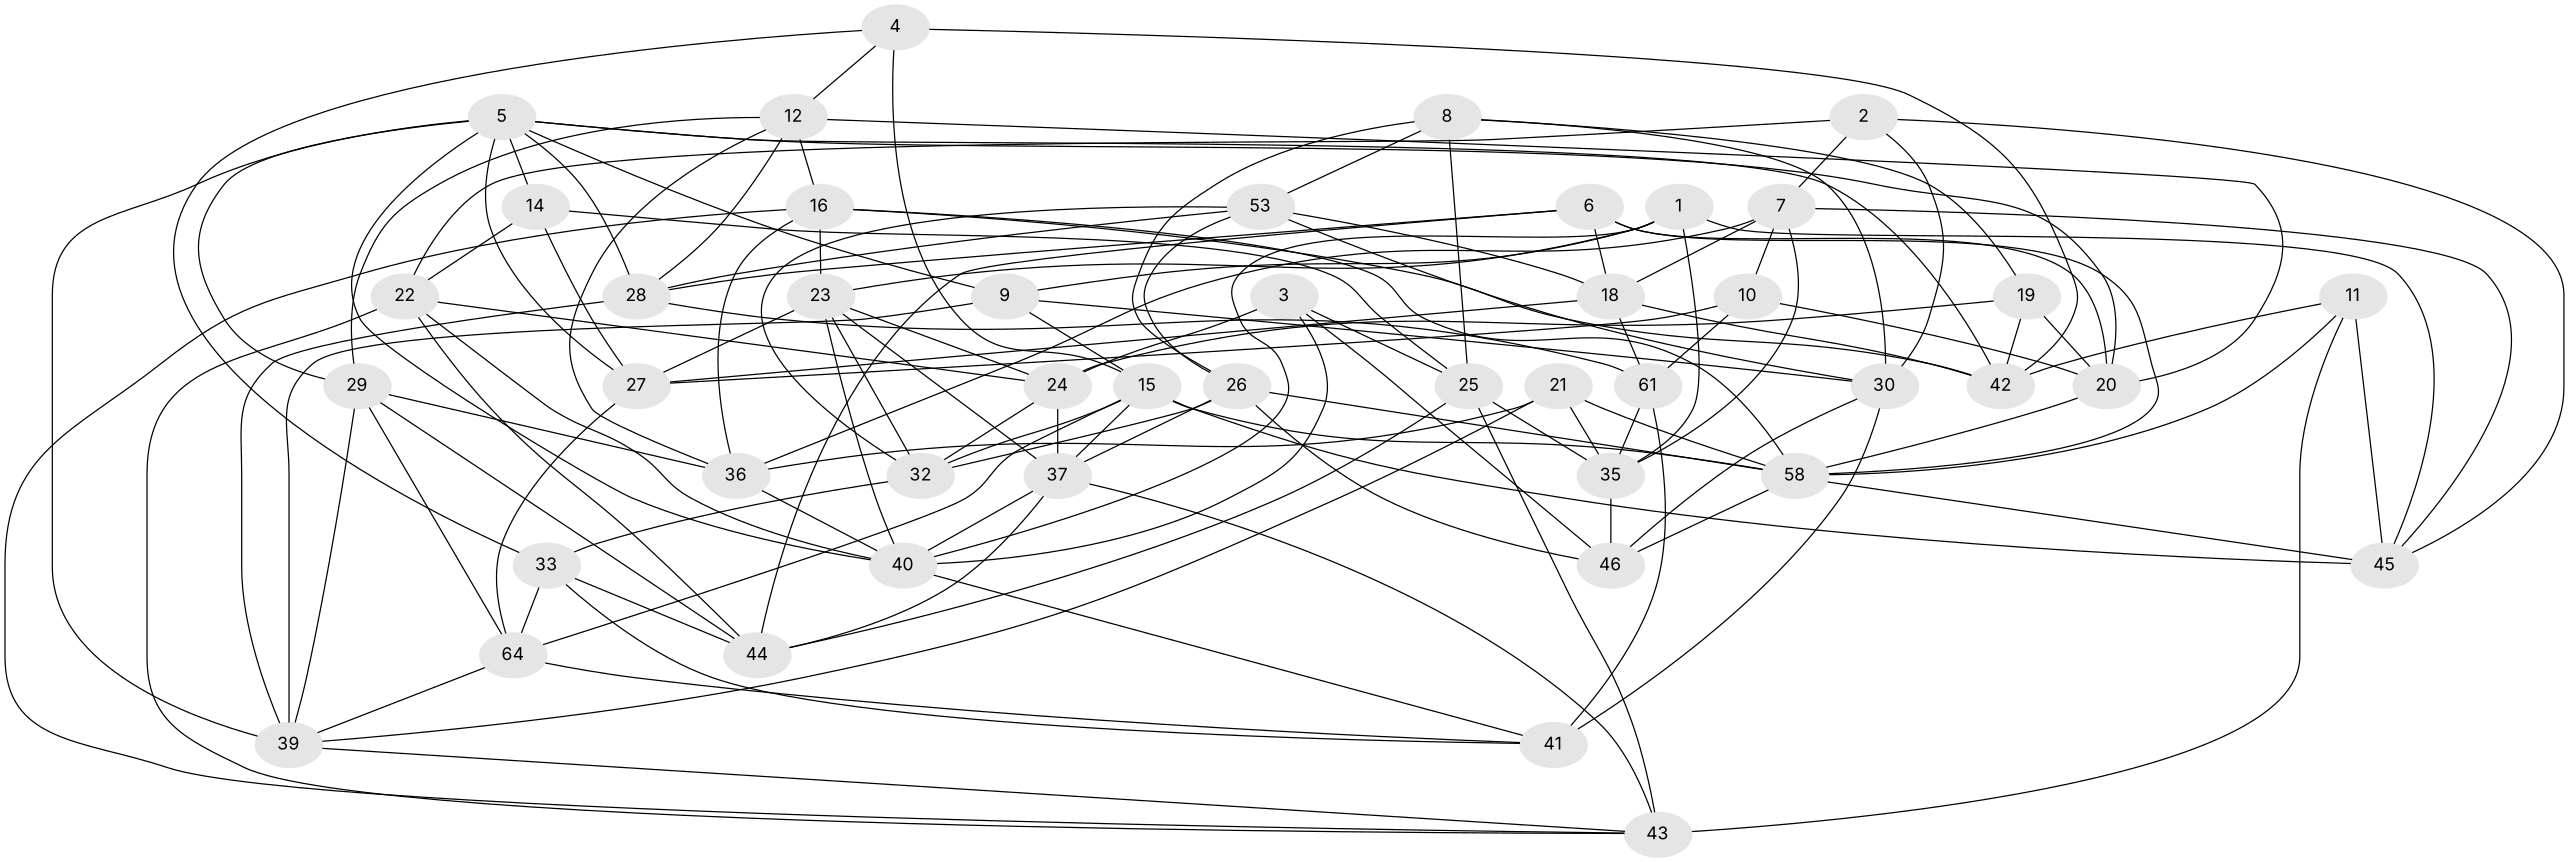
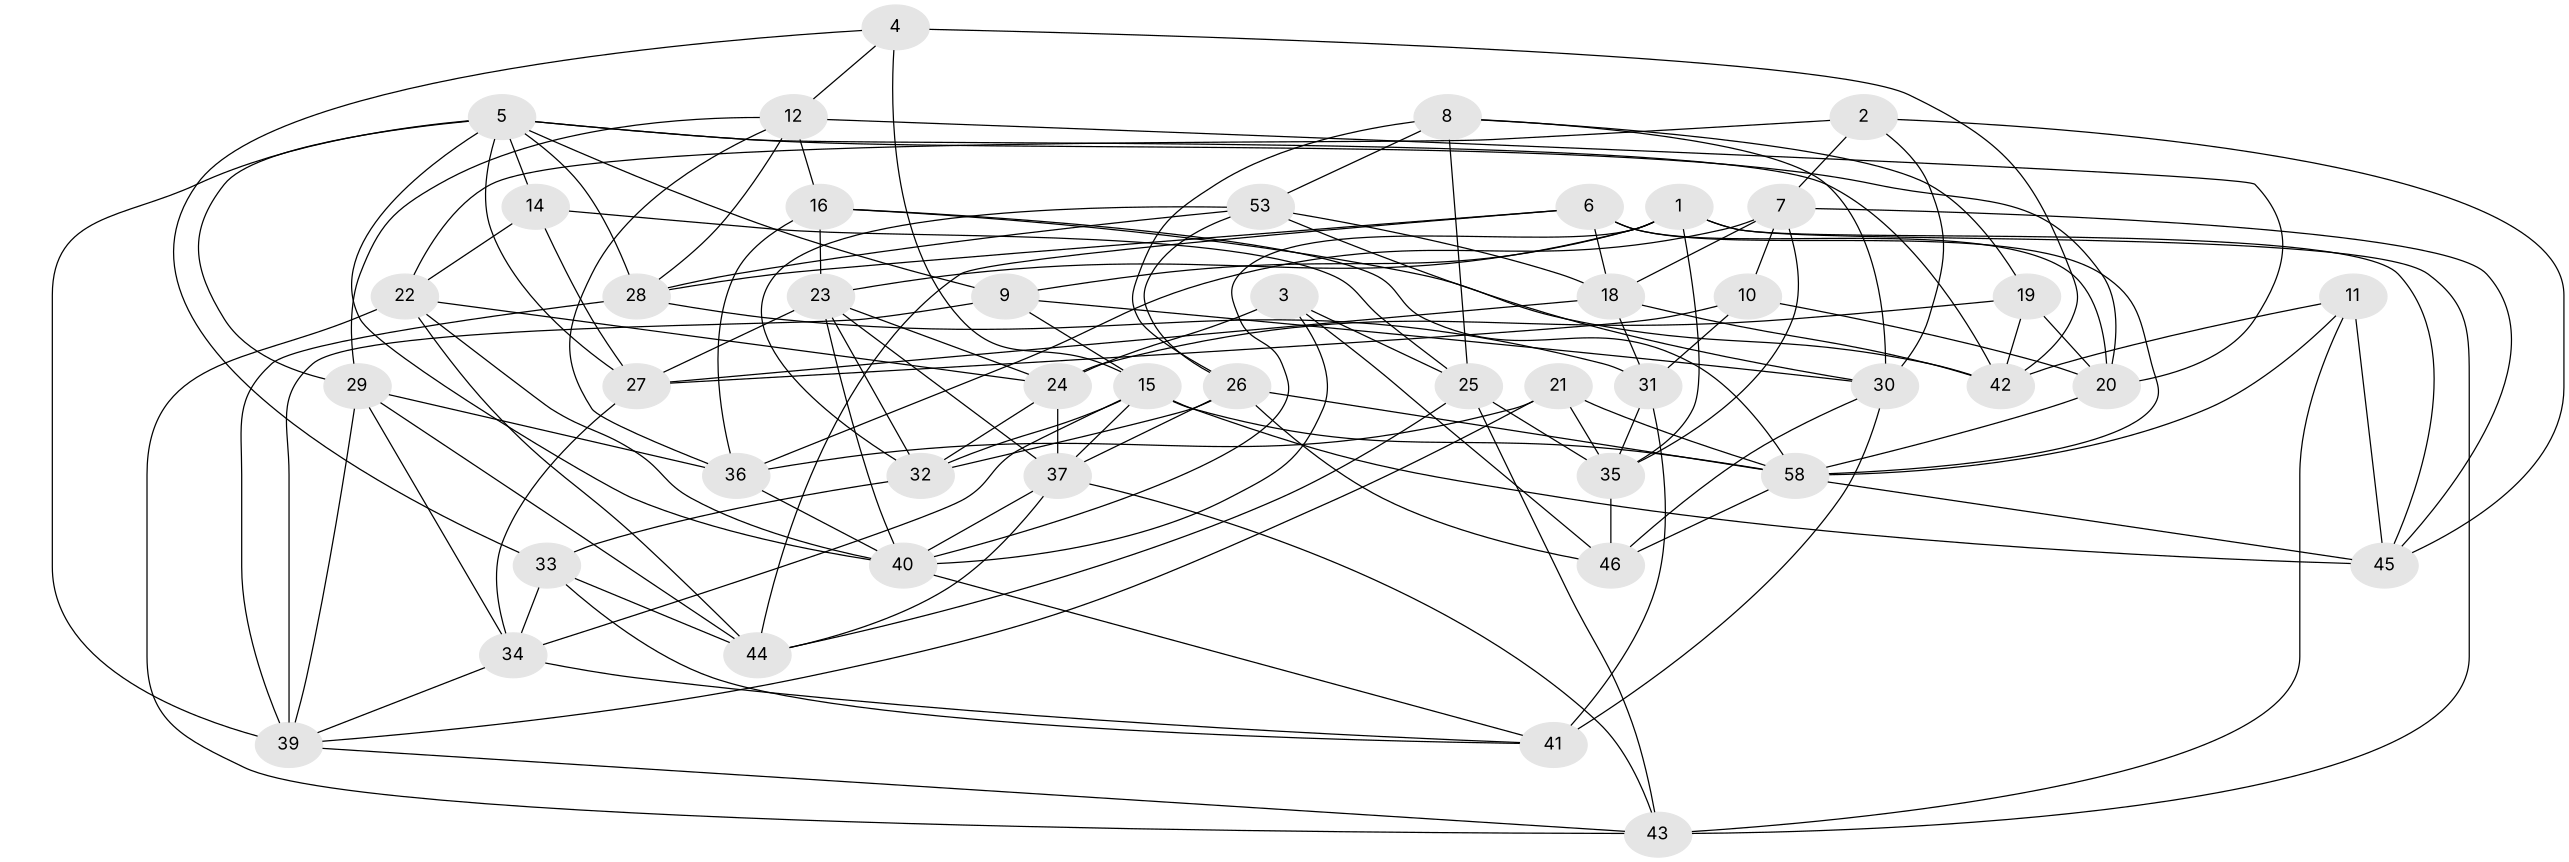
(1648, 386) -> (1648, 386)
(513, 655) -> (513, 655)
(281, 785) -> (2469, 510)
